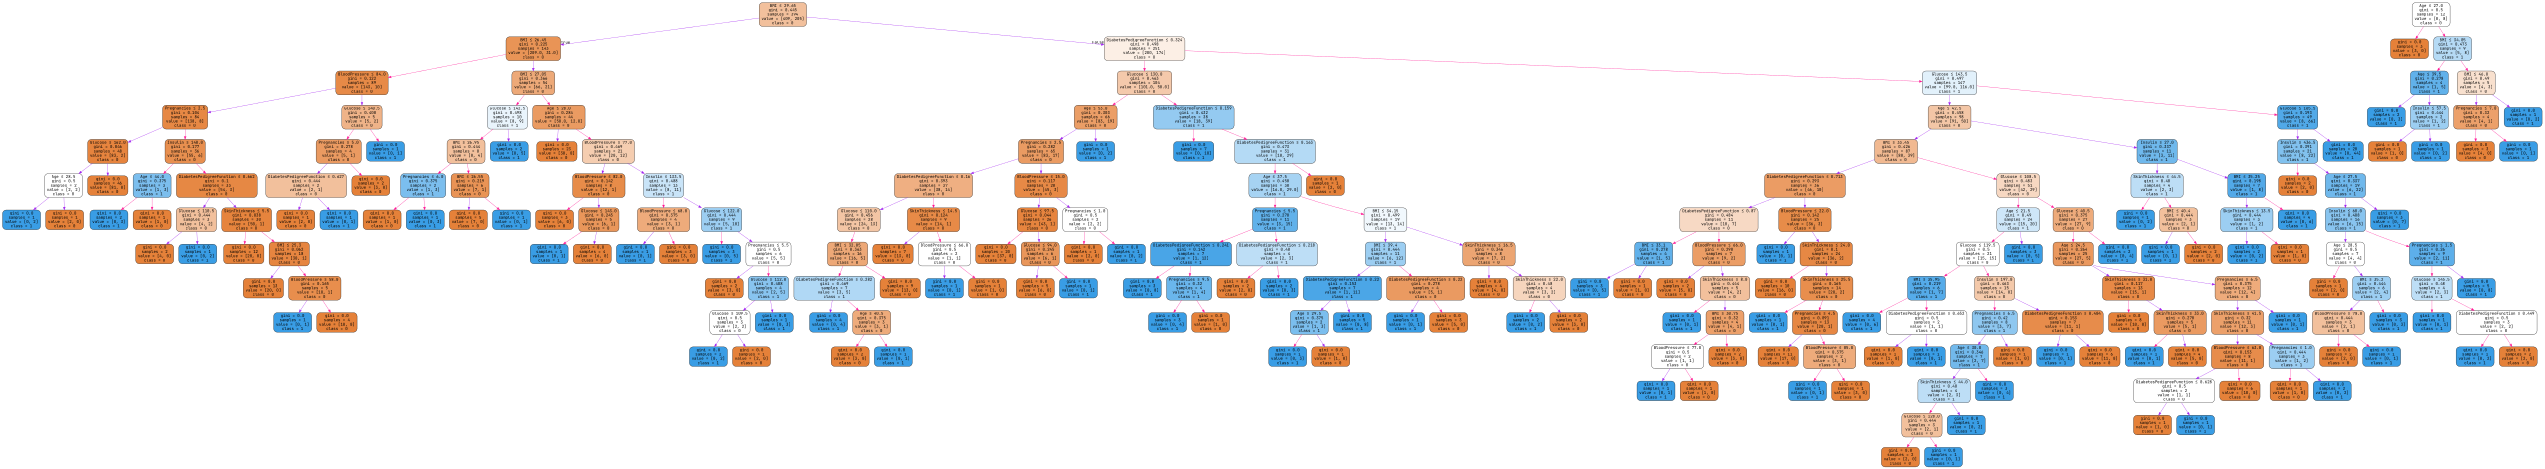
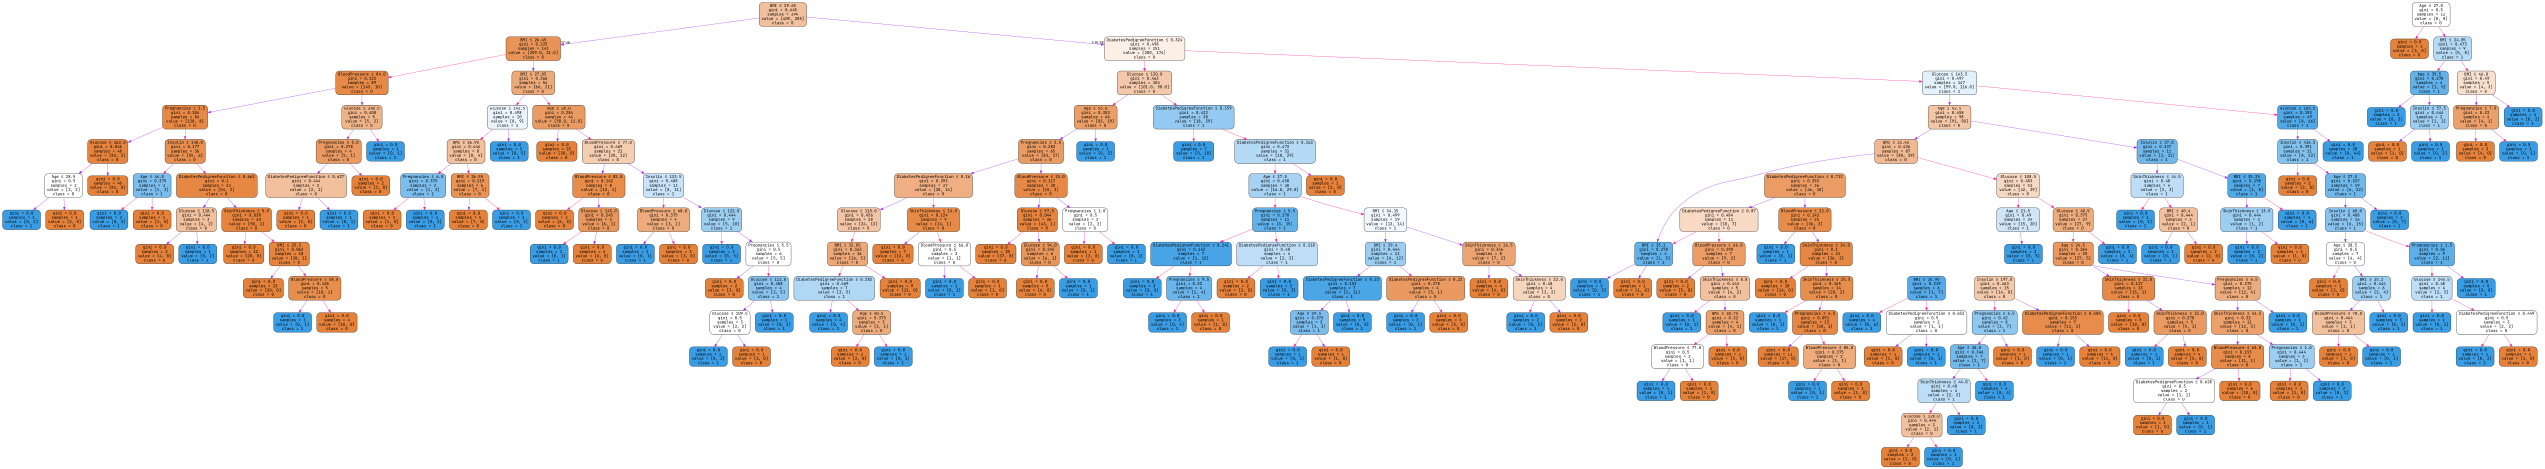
(1857, 166) -> (1754, 176)
(1978, 254) -> none
